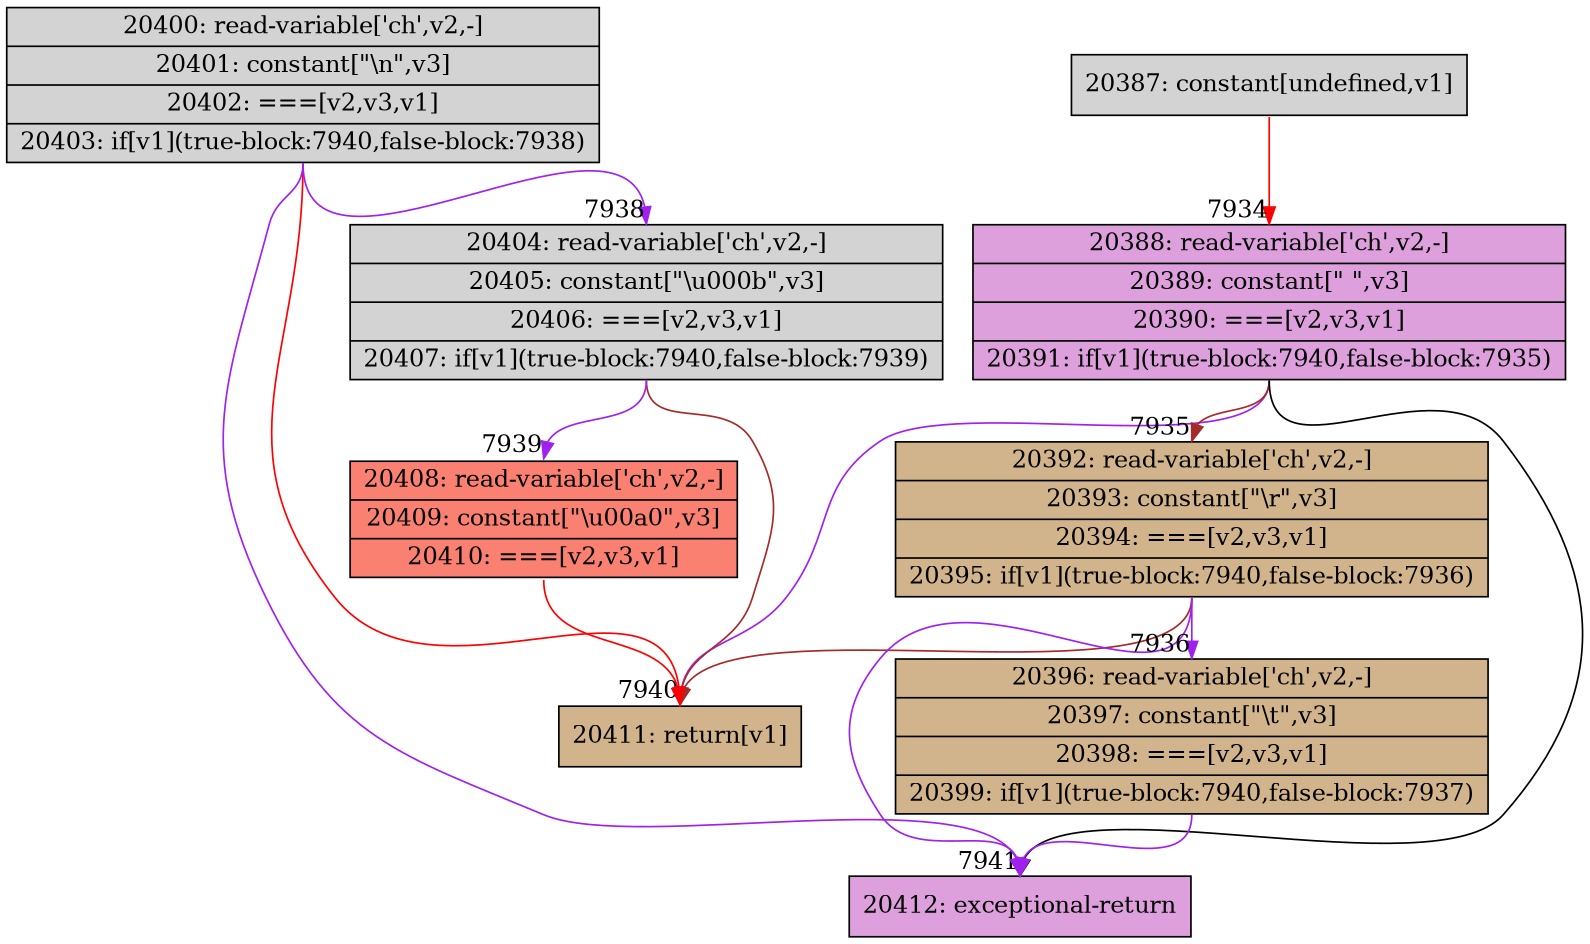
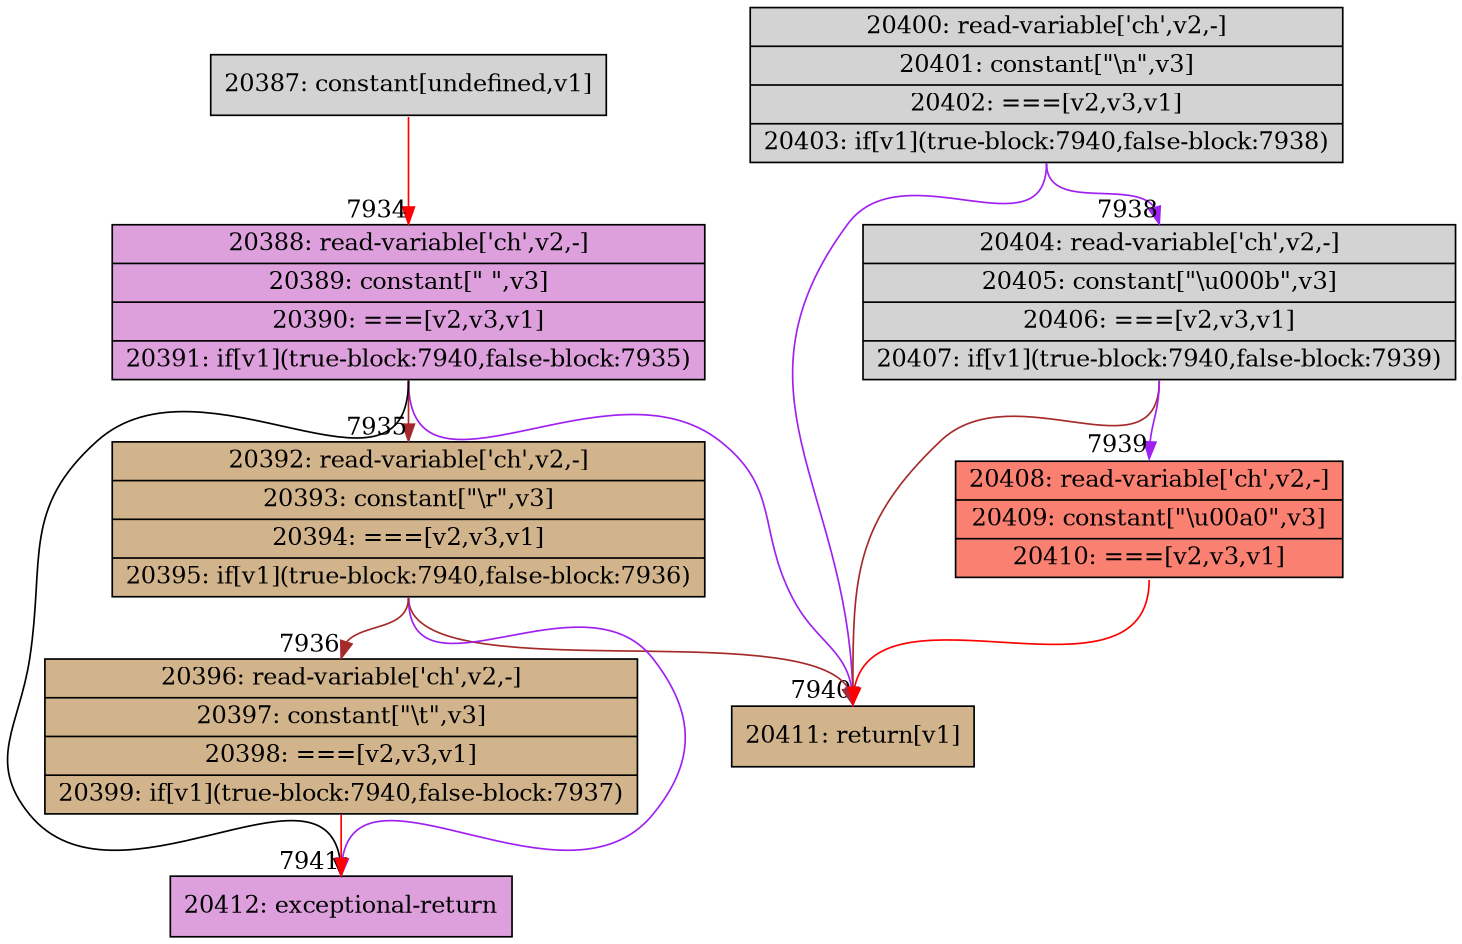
(317, 570) -> (796, 337)
(1192, 619) -> (383, 625)
(390, 745) -> none
(1115, 846) -> (341, 837)
